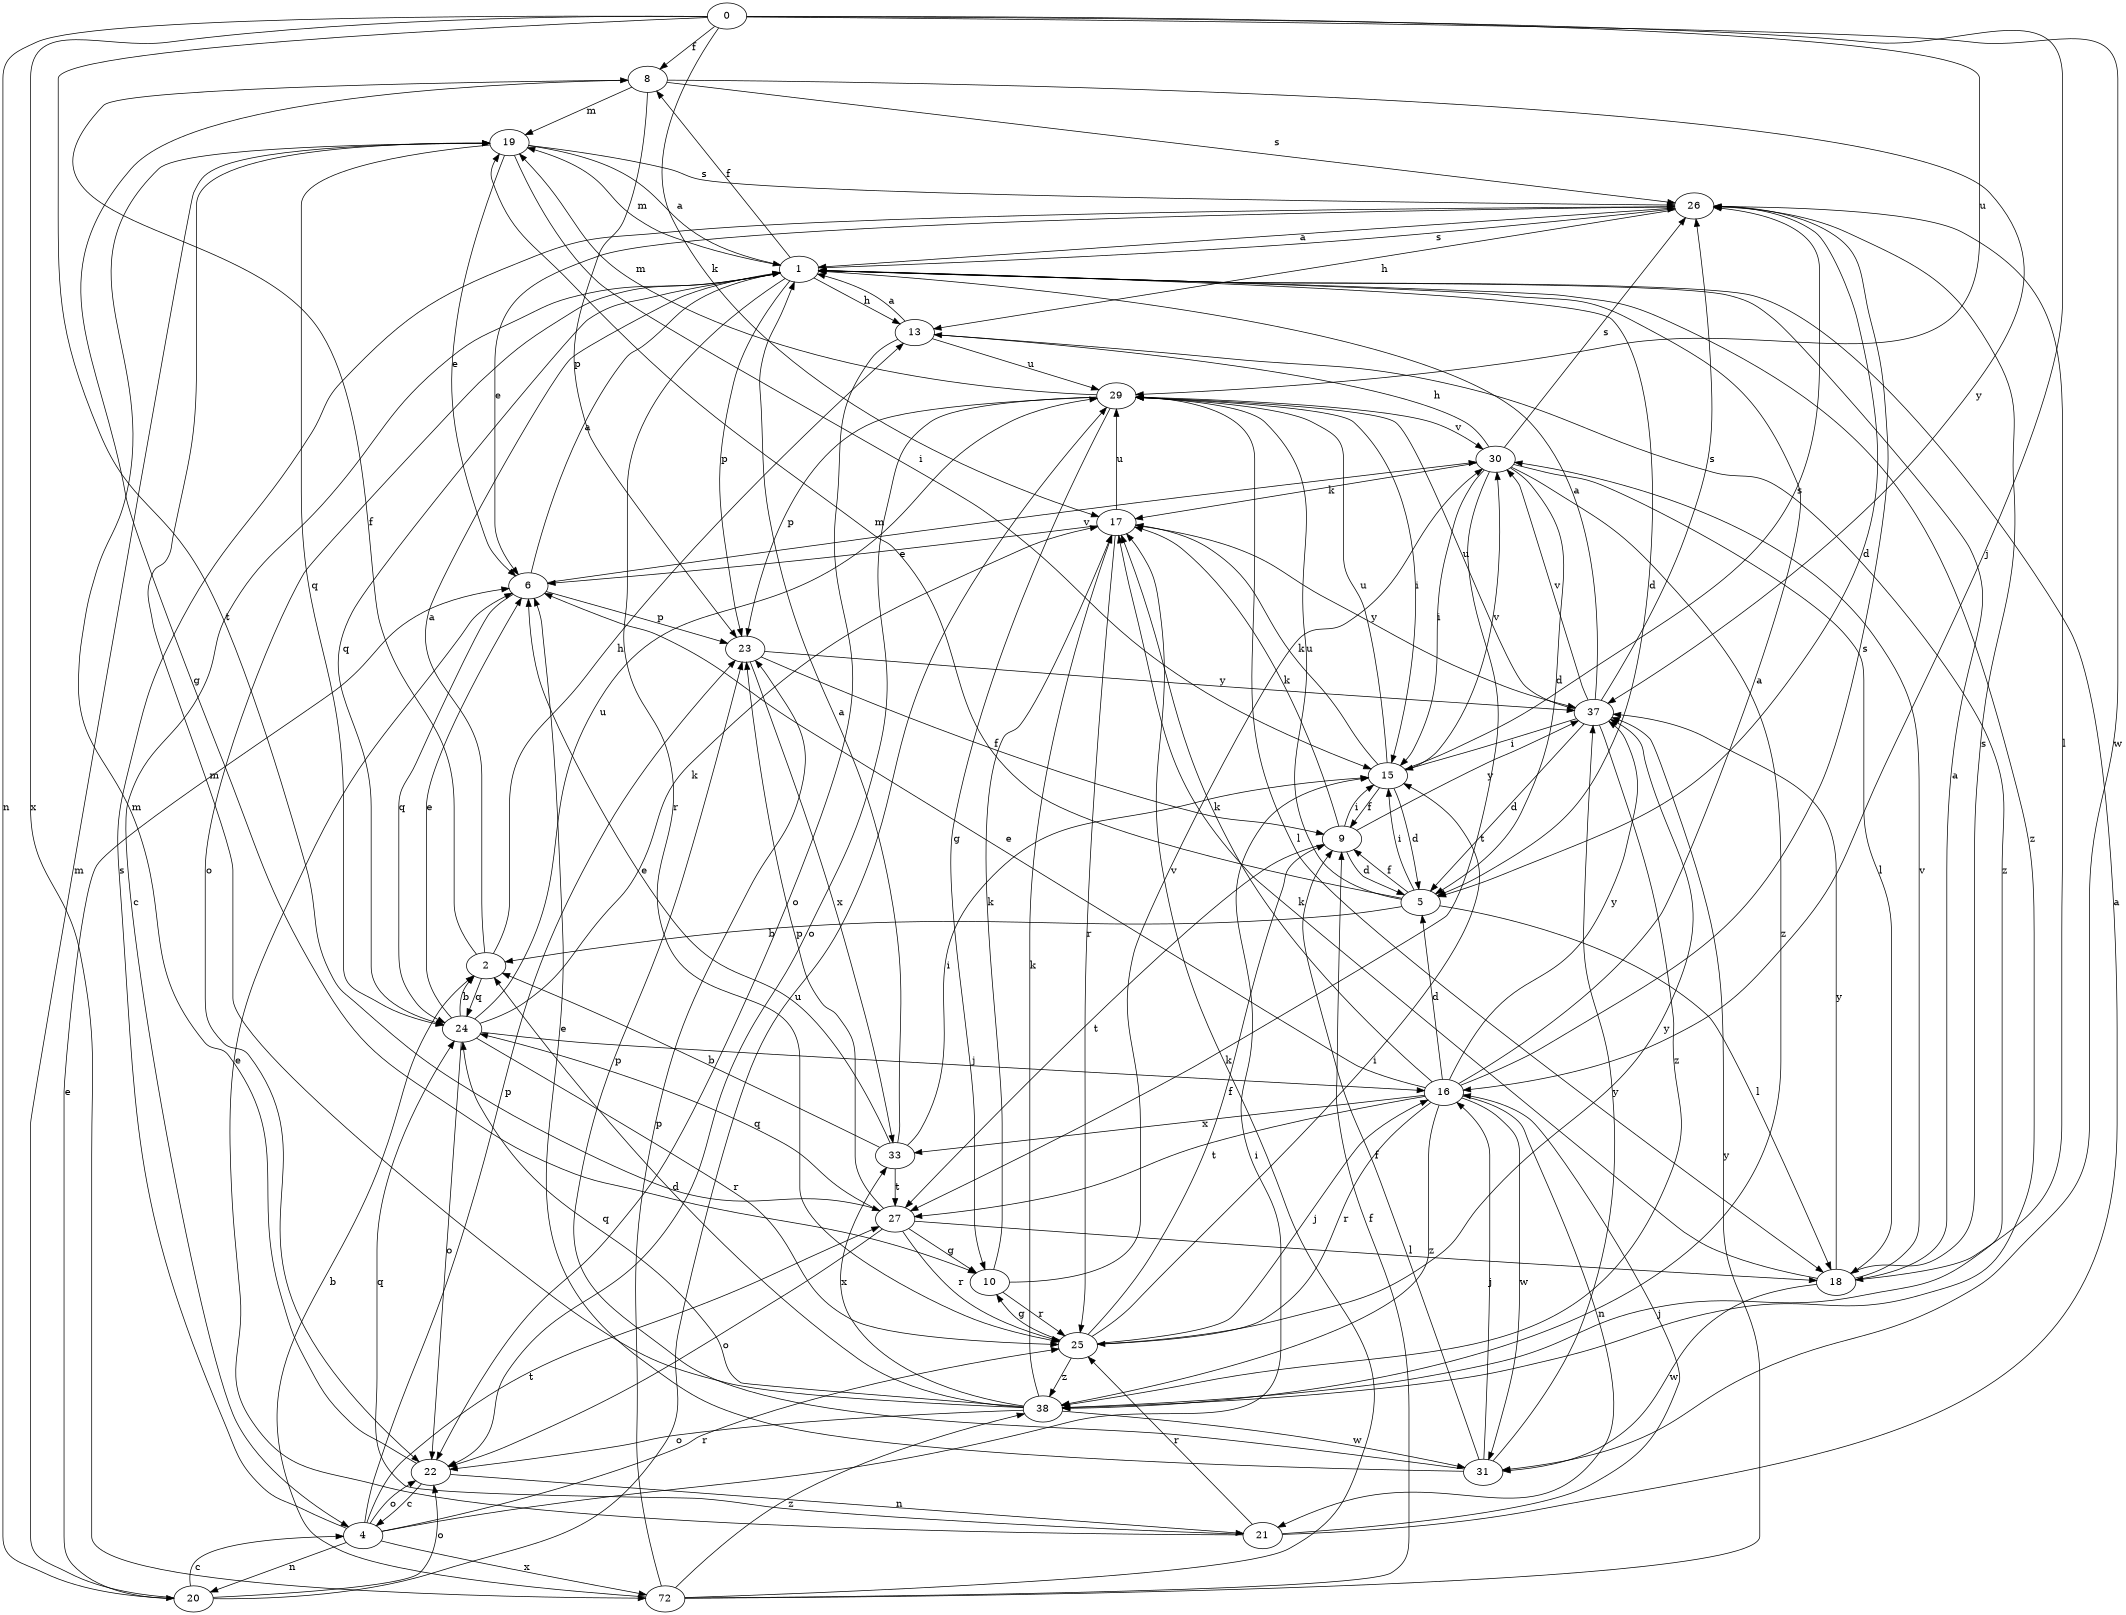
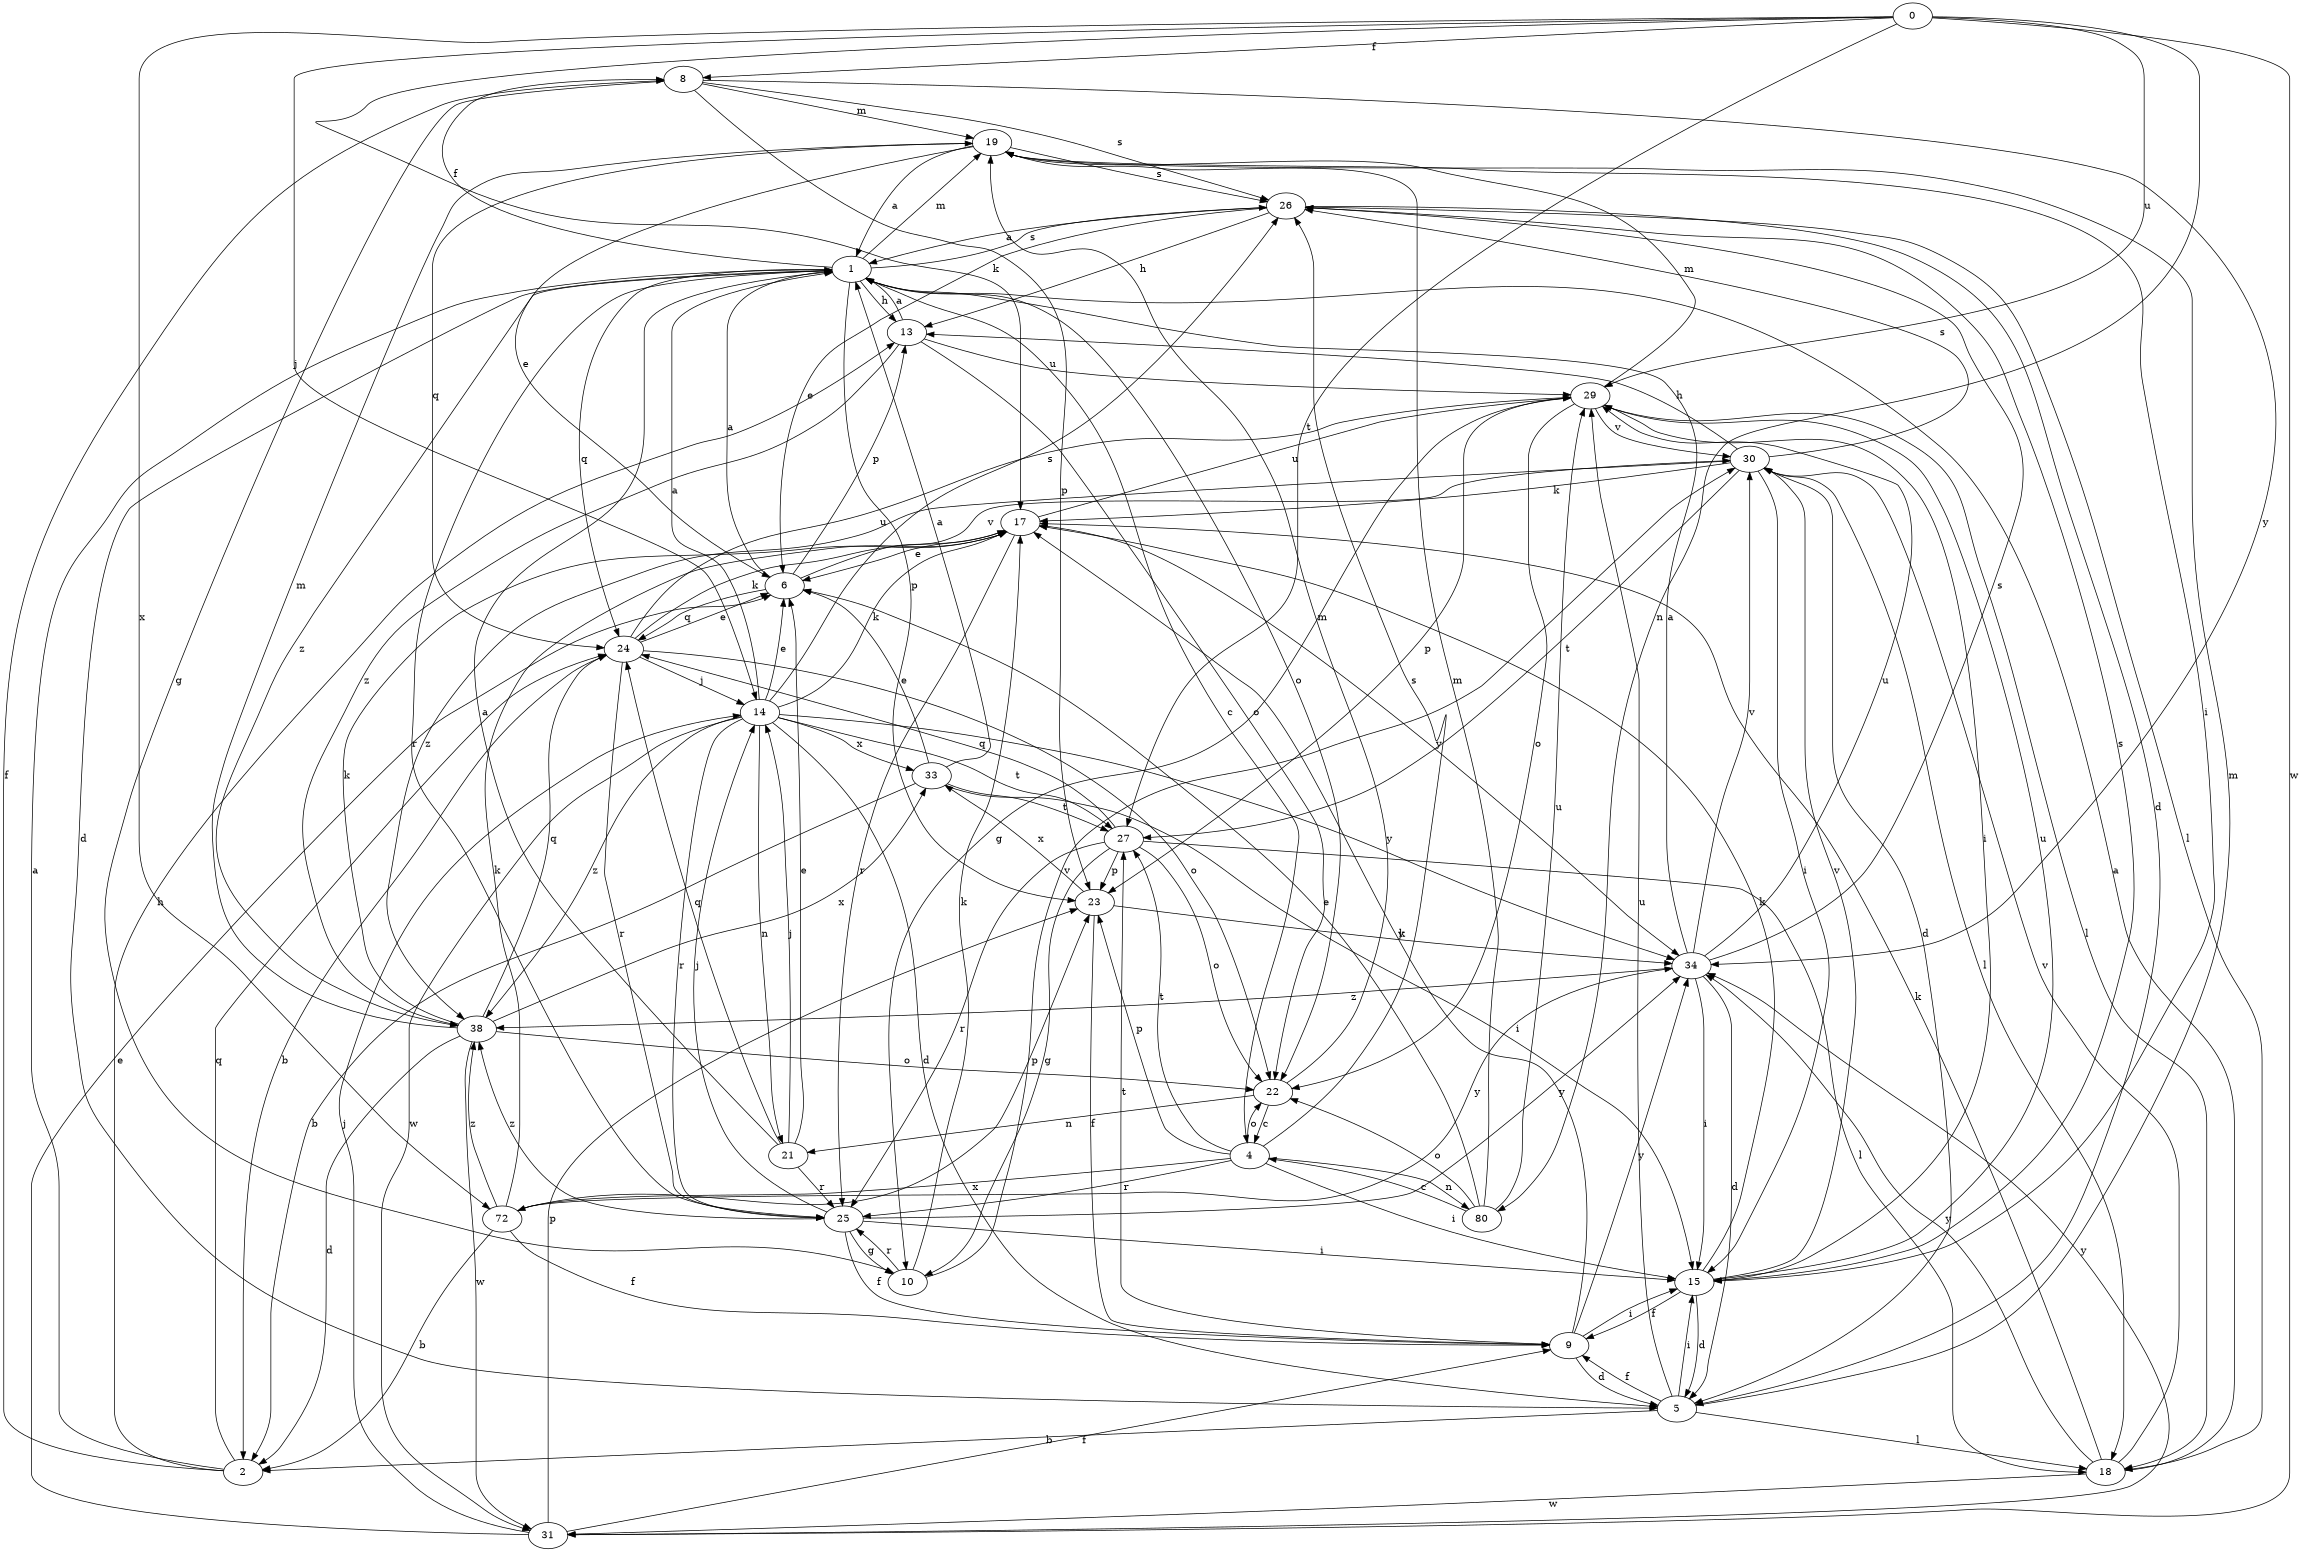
(642, 619) -> (863, 464)
(1993, 660) -> none
(1594, 712) -> (1692, 966)
(1444, 1092) -> (760, 712)
(194, 1599) -> (1482, 1219)
